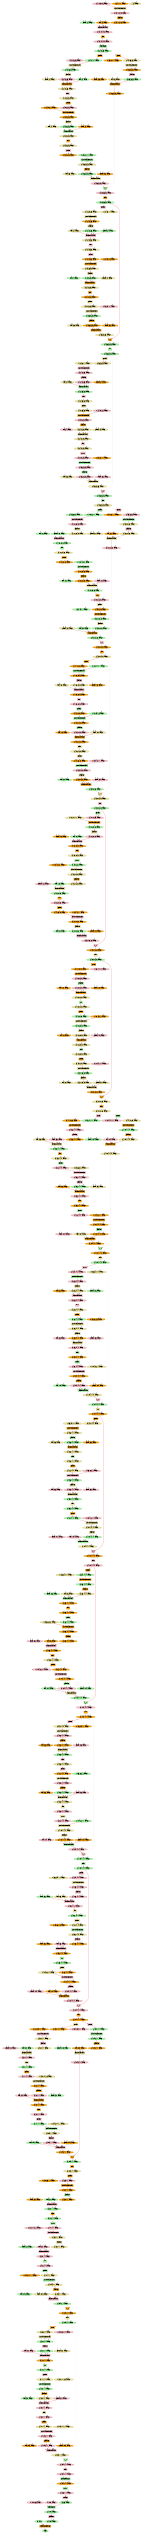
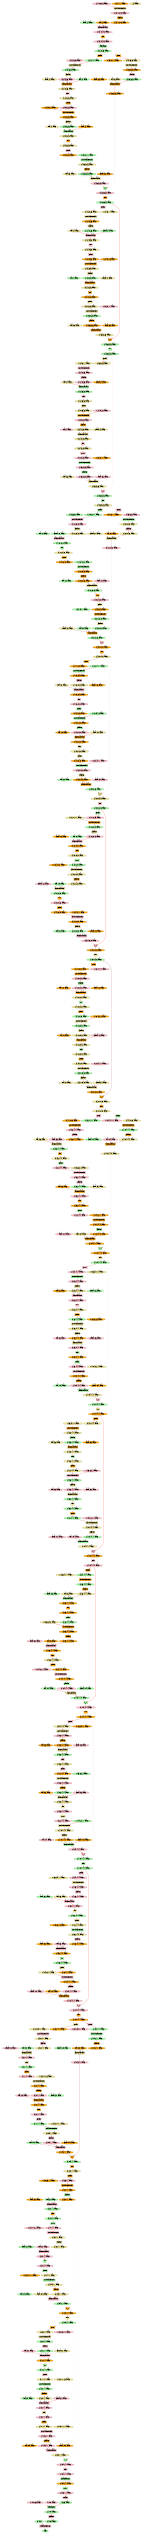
(39, 2029) -> (39, 2029)
(45, 2526) -> (45, 2526)
